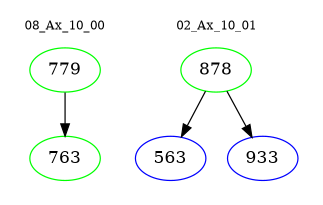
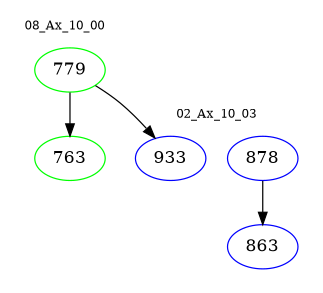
(217, 26) -> (217, 115)
(216, 70) -> (263, 158)
(236, 109) -> (134, 115)
(171, 158) -> (263, 247)
